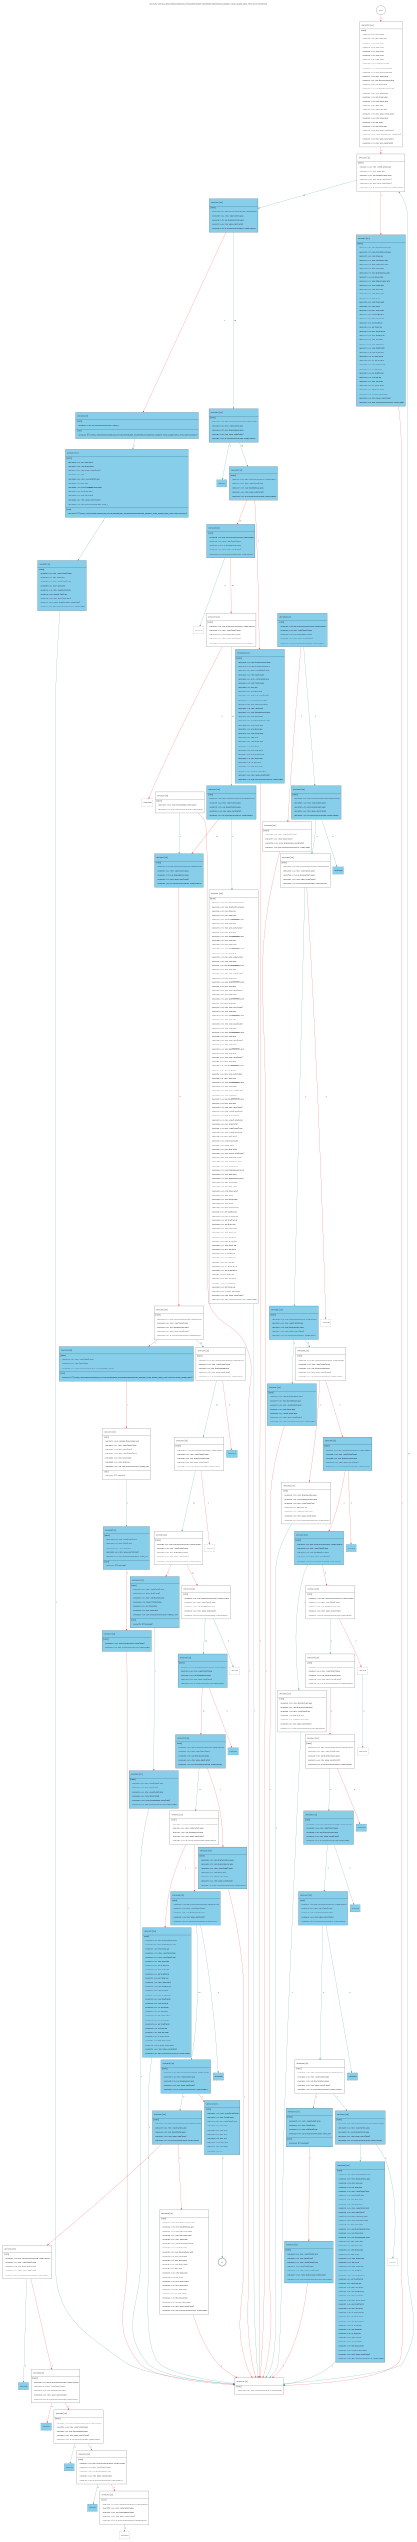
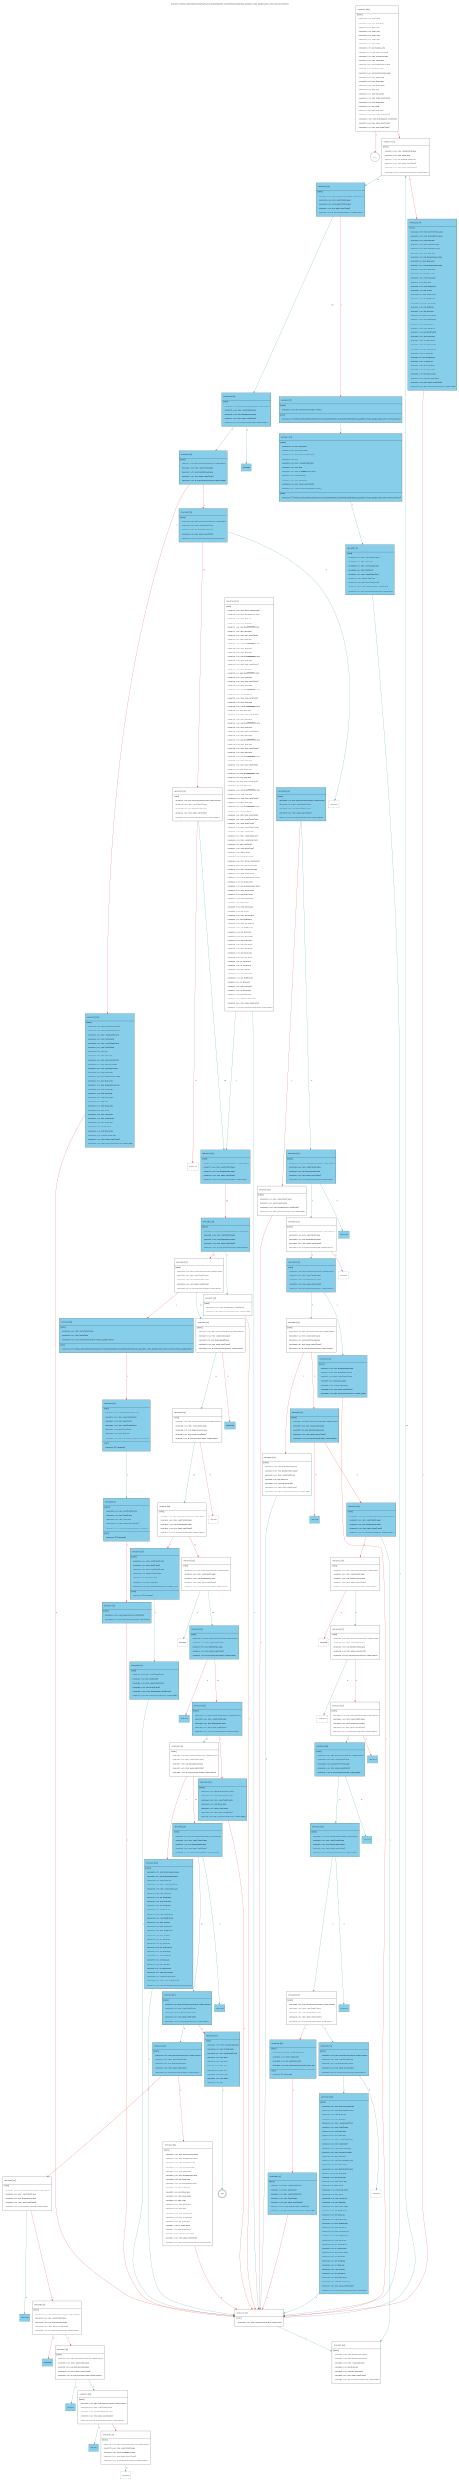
(381, 17) -> (375, 141)
(179, 833) -> (227, 1272)
(232, 854) -> (231, 1080)
(126, 1454) -> (126, 1425)
(363, 1710) -> (336, 1686)
(287, 2055) -> (304, 2338)
